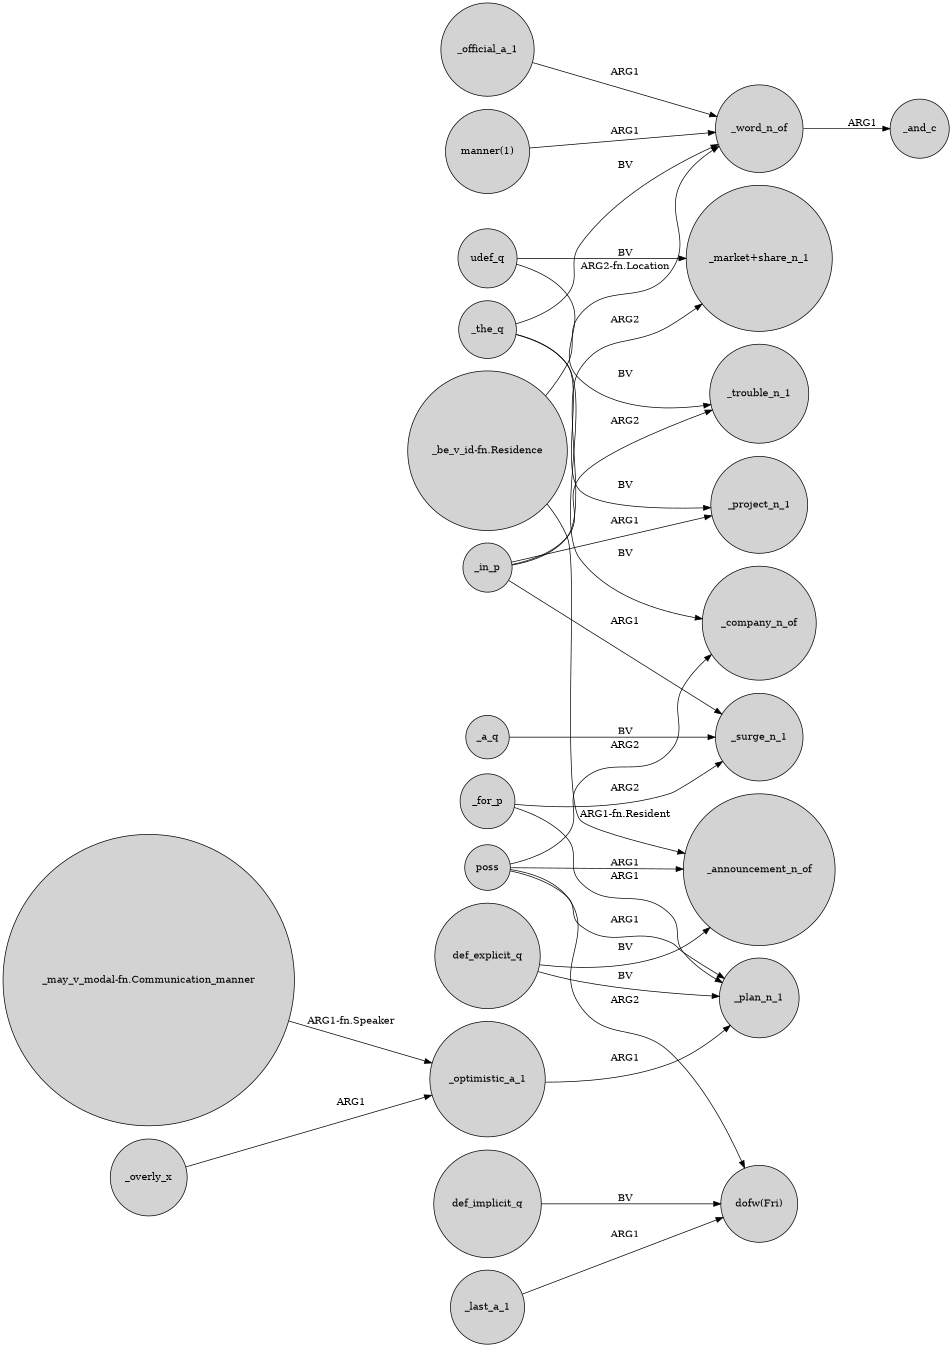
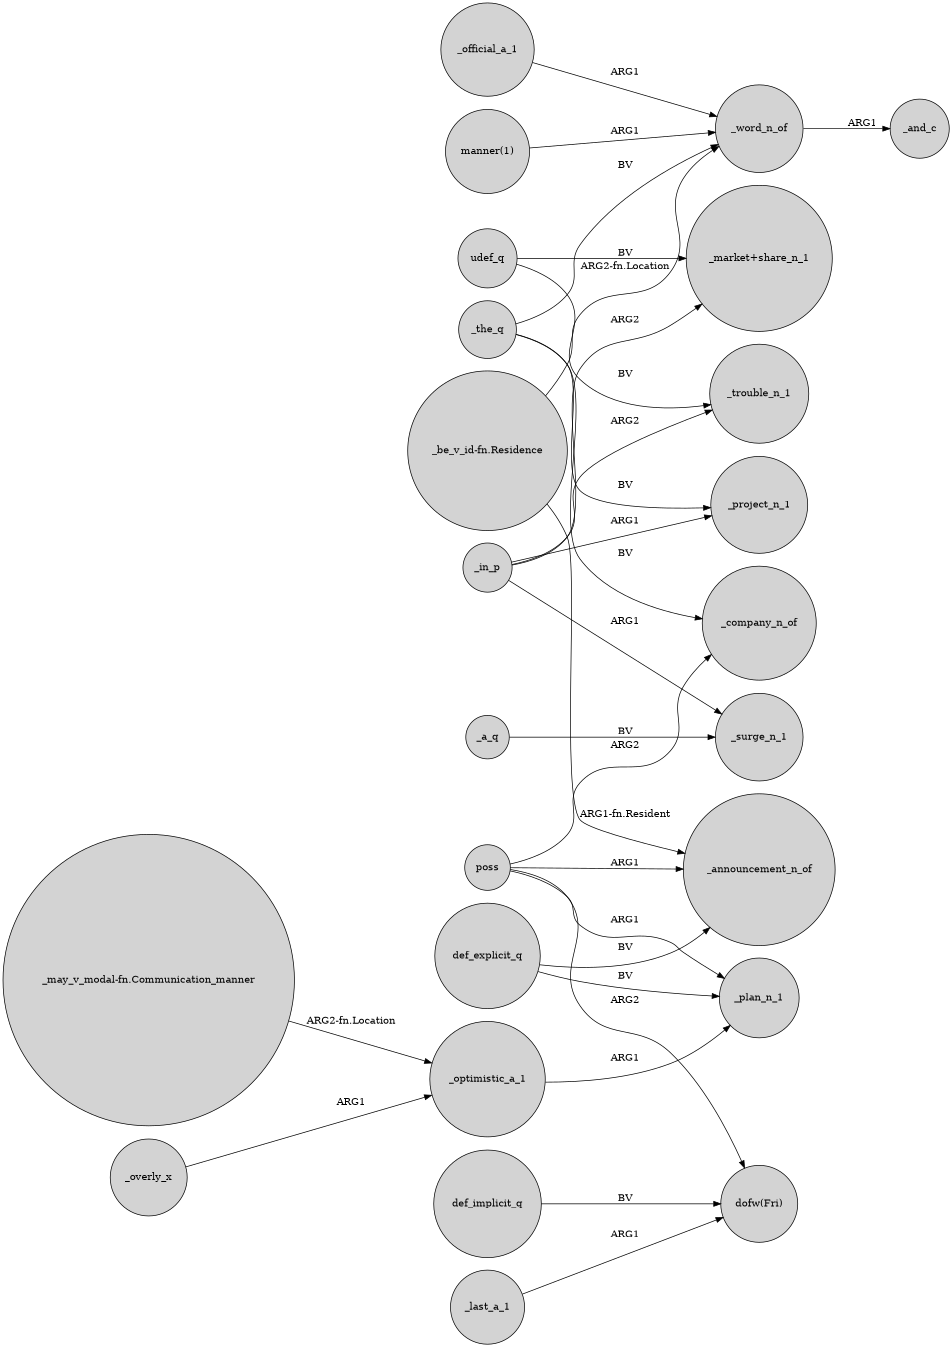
(488, 801) -> none
(351, 1021) -> (351, 1021)
